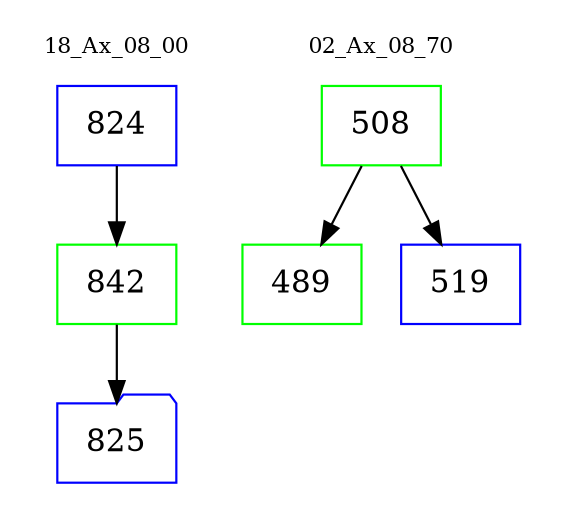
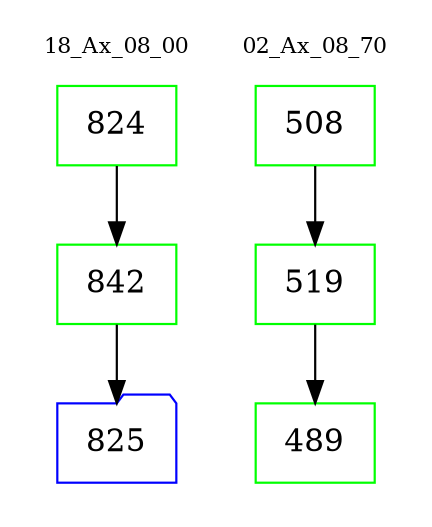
(117, 126) -> (117, 126)
(347, 195) -> (315, 353)
(461, 284) -> (315, 284)
